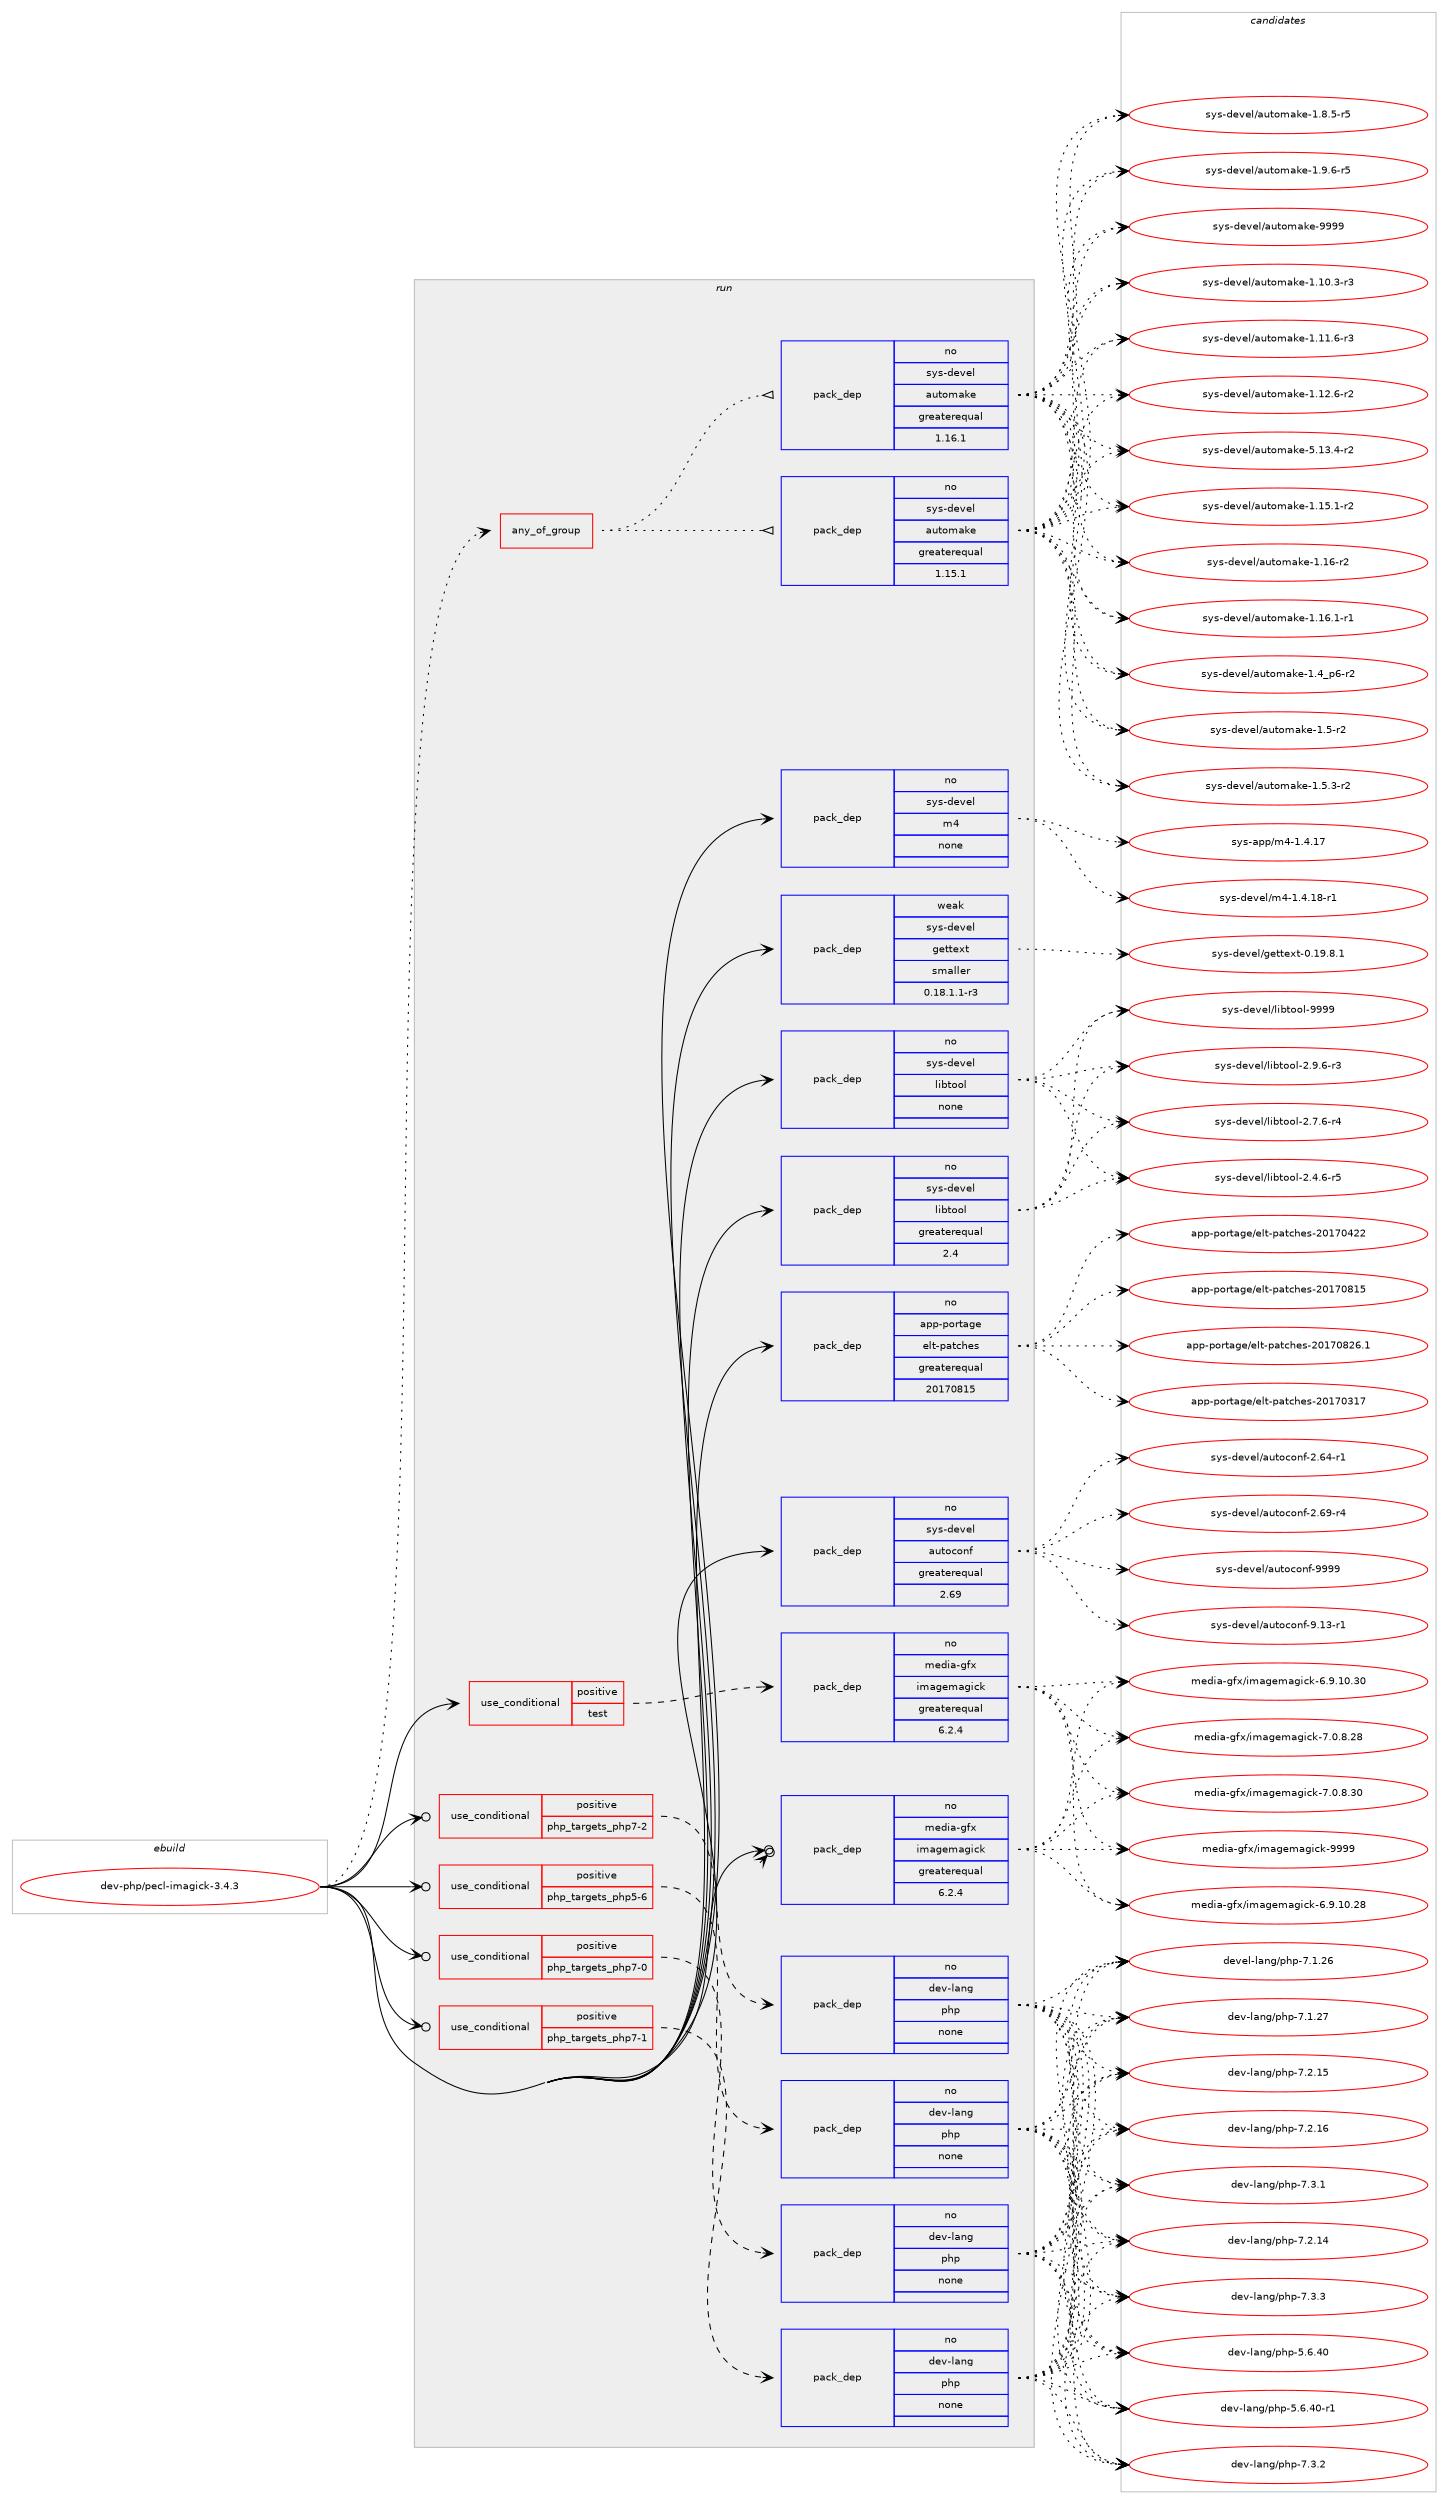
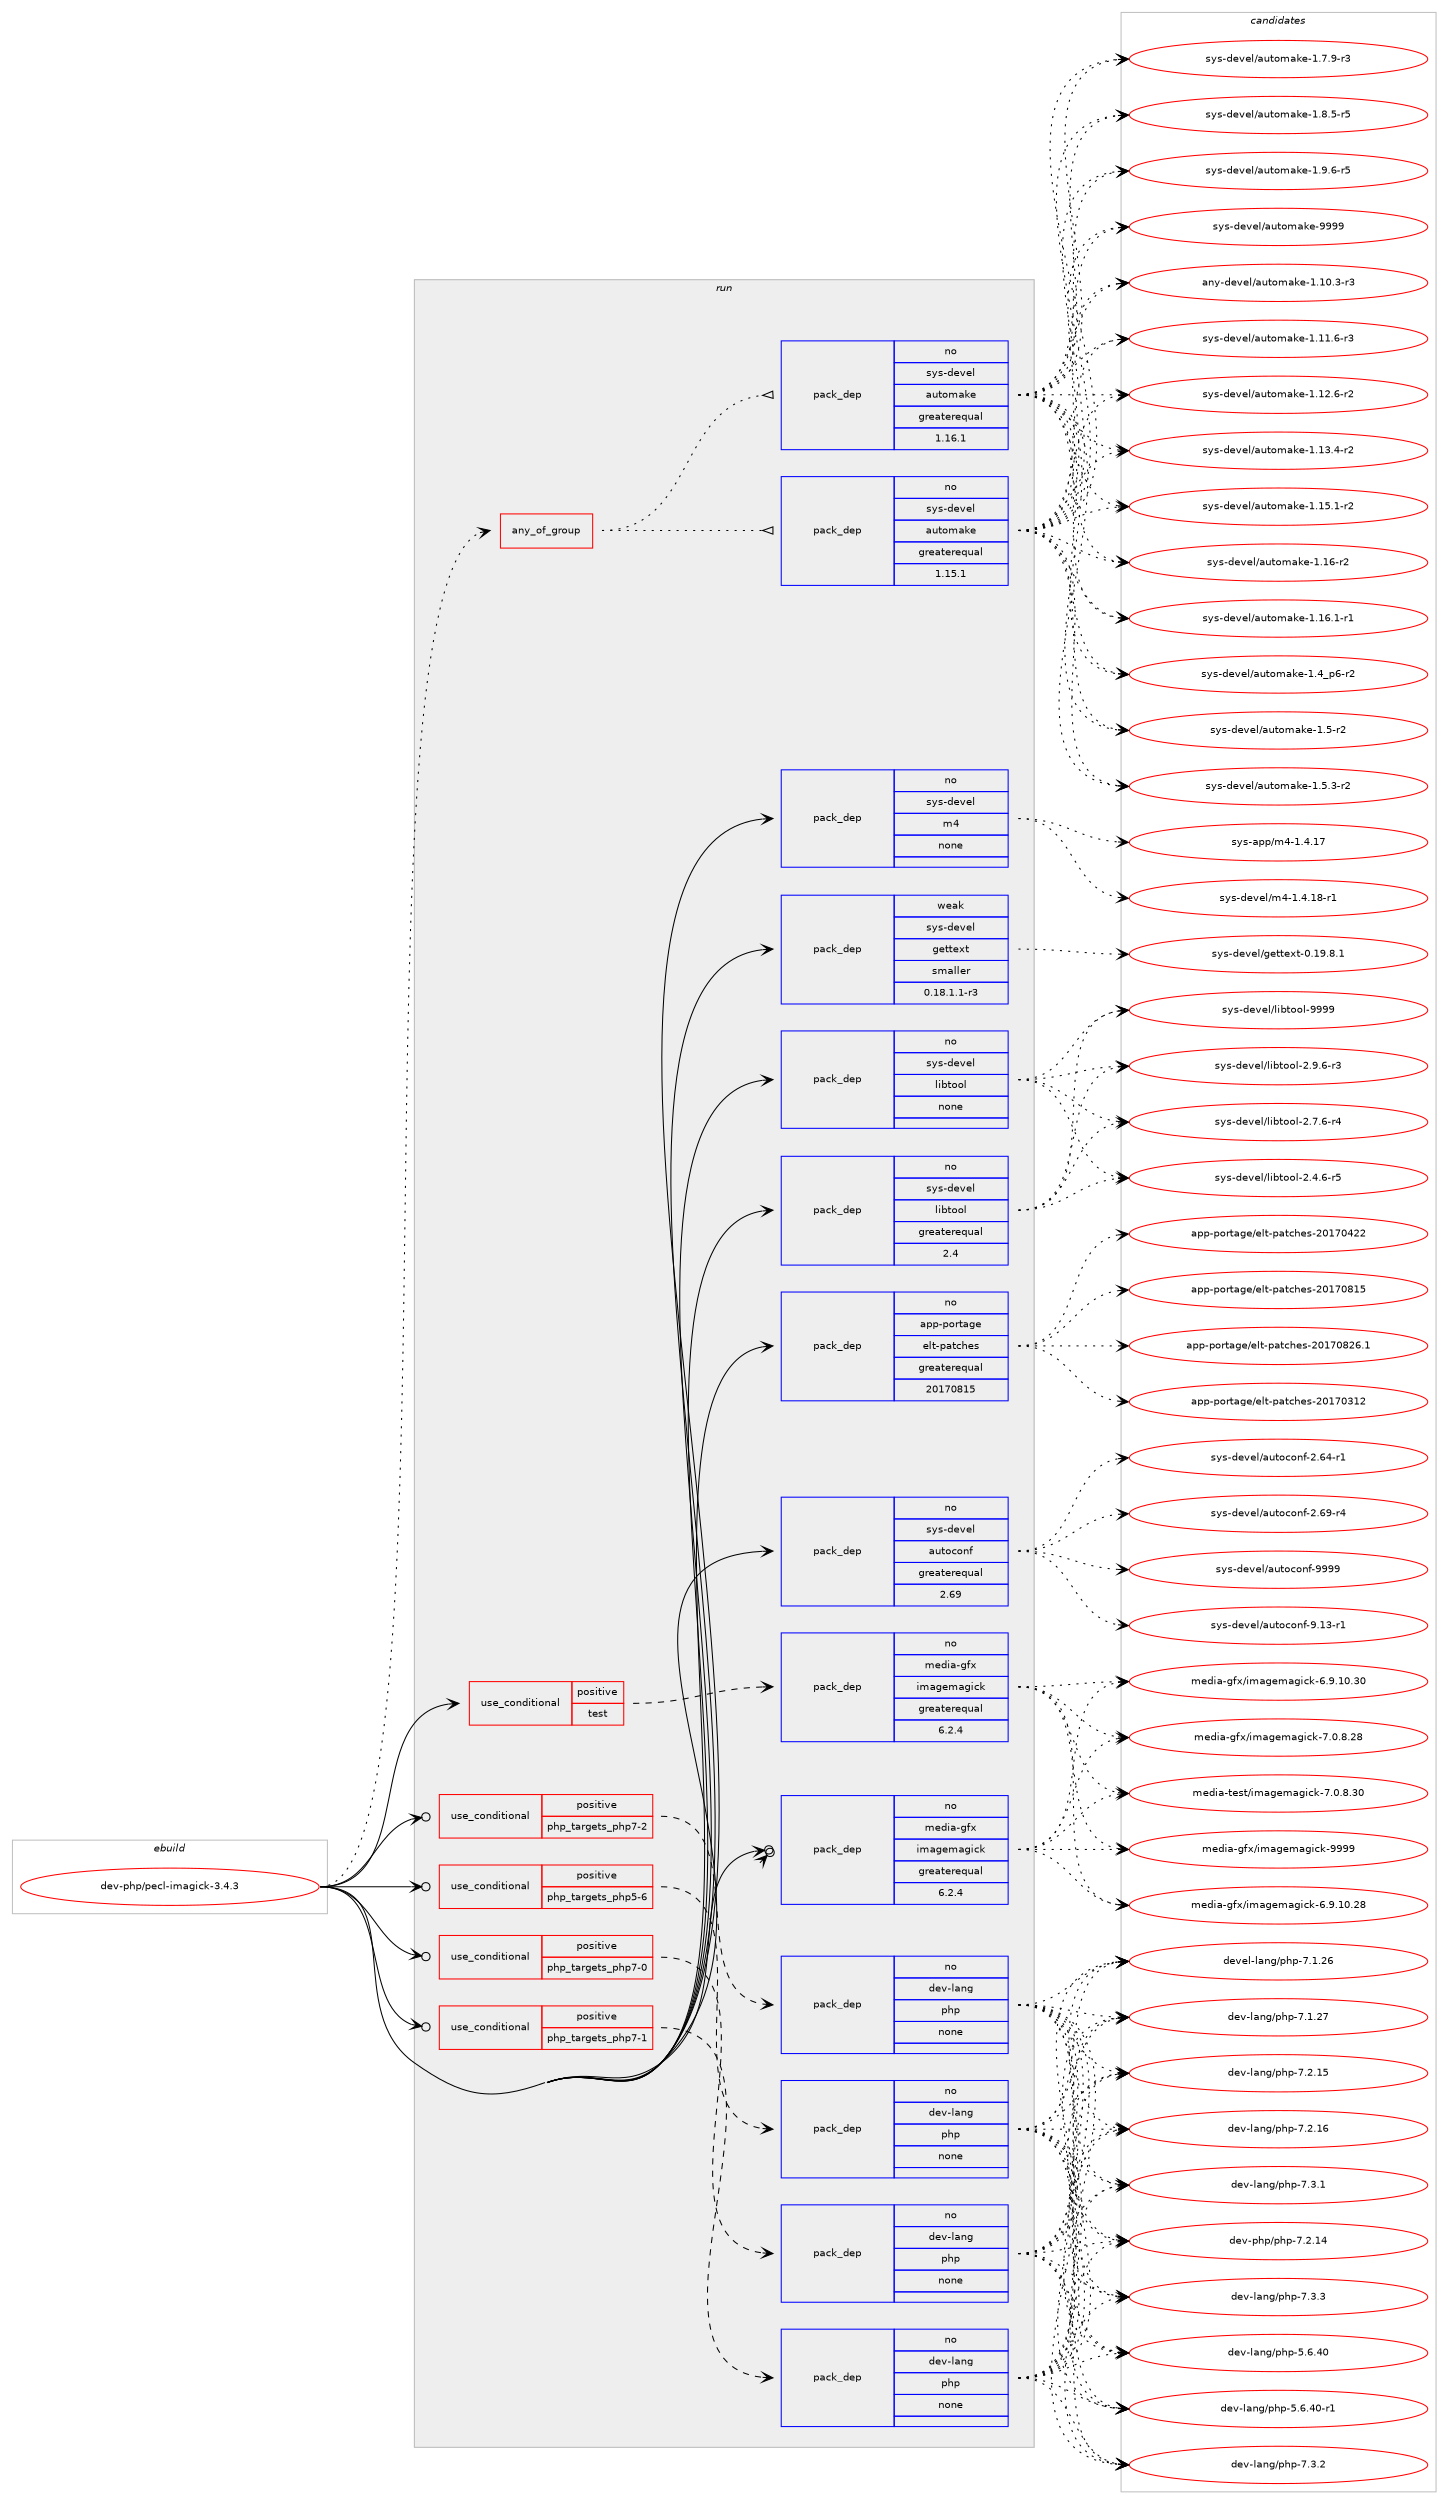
none -> (1279, 59)
(1279, 283) -> (1279, 283)
(1279, 451) -> (1279, 451)
(1279, 1402) -> (1279, 1402)
(1279, 1794) -> (1279, 1794)
(1279, 2241) -> (1279, 2241)
